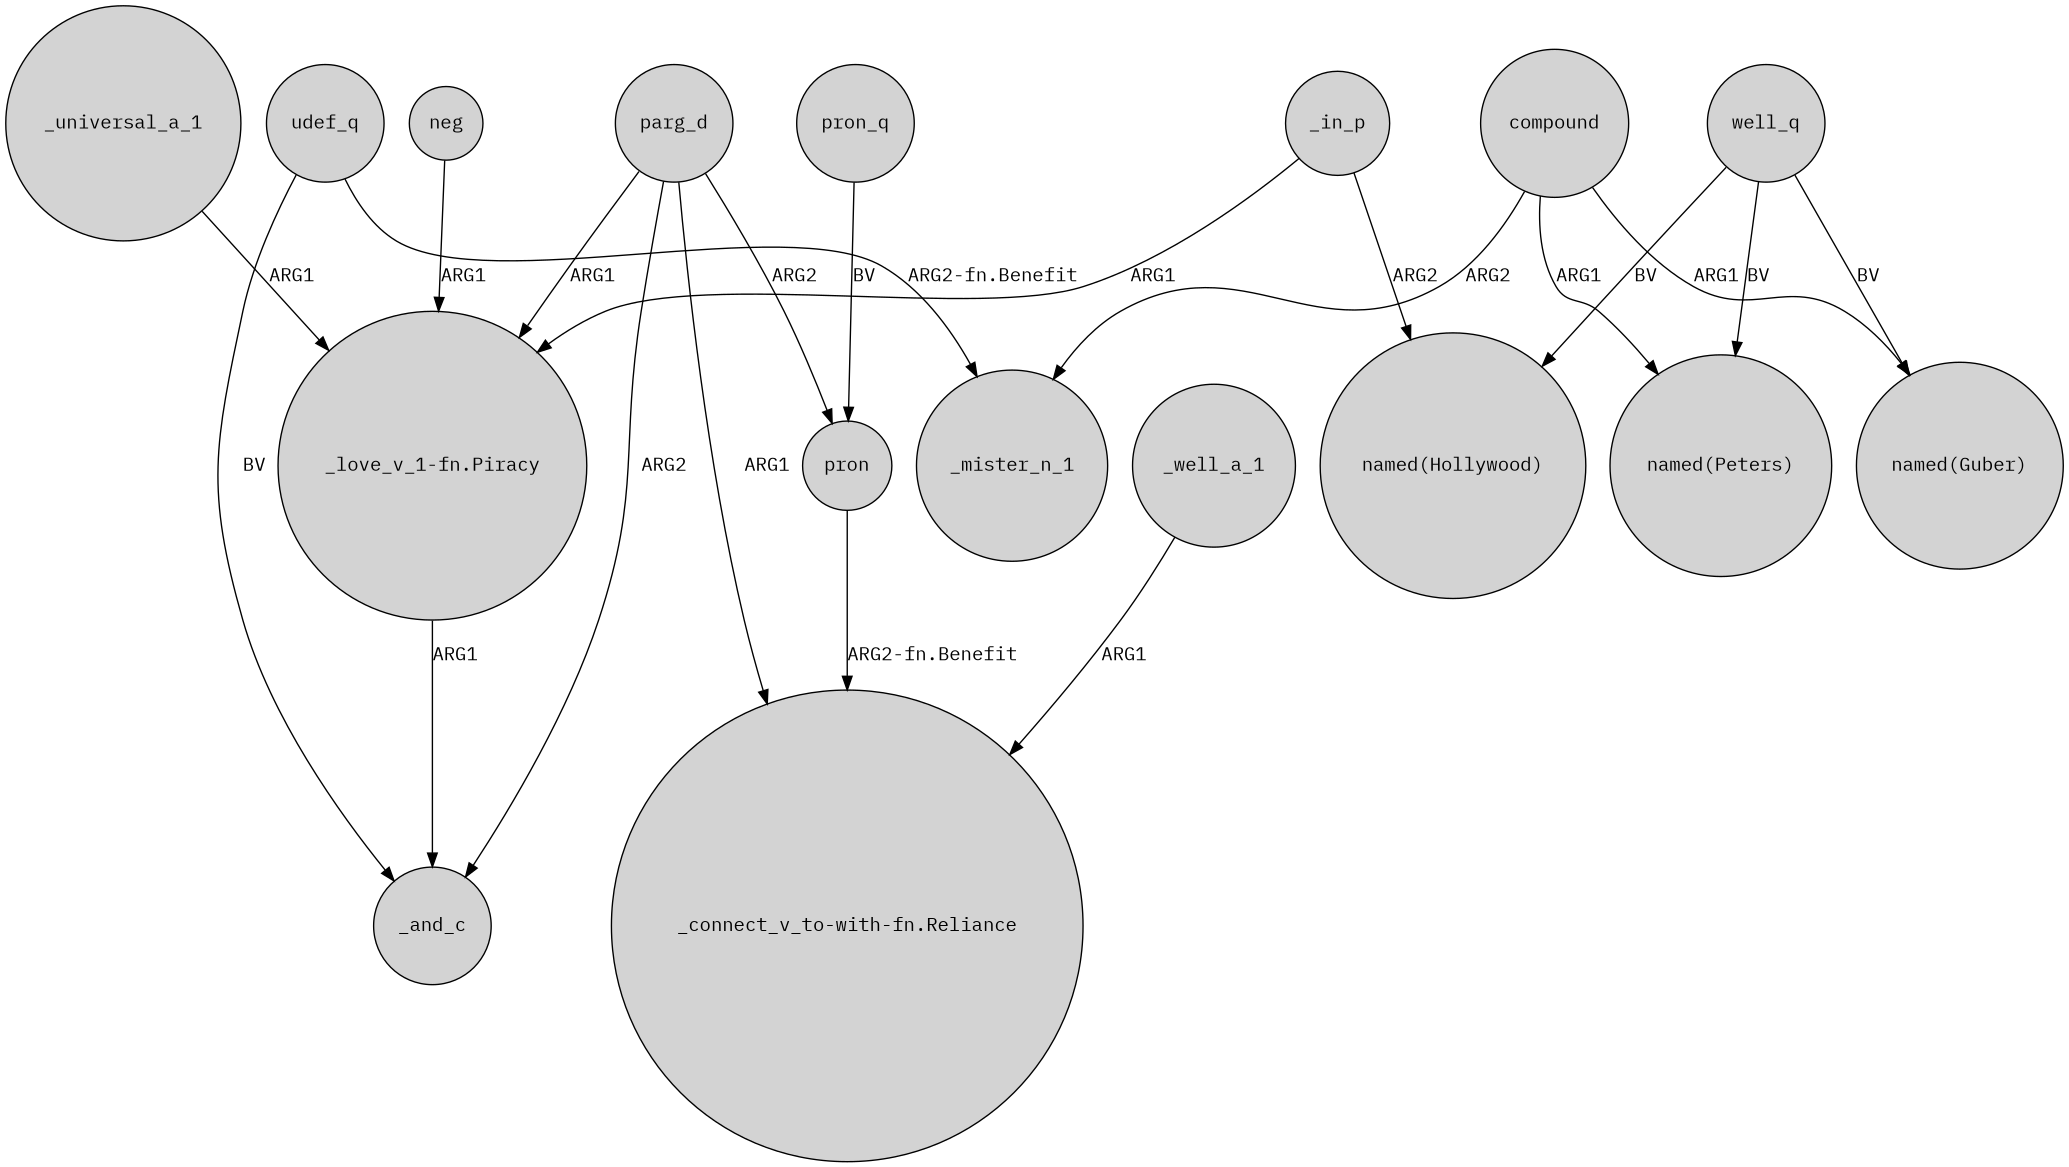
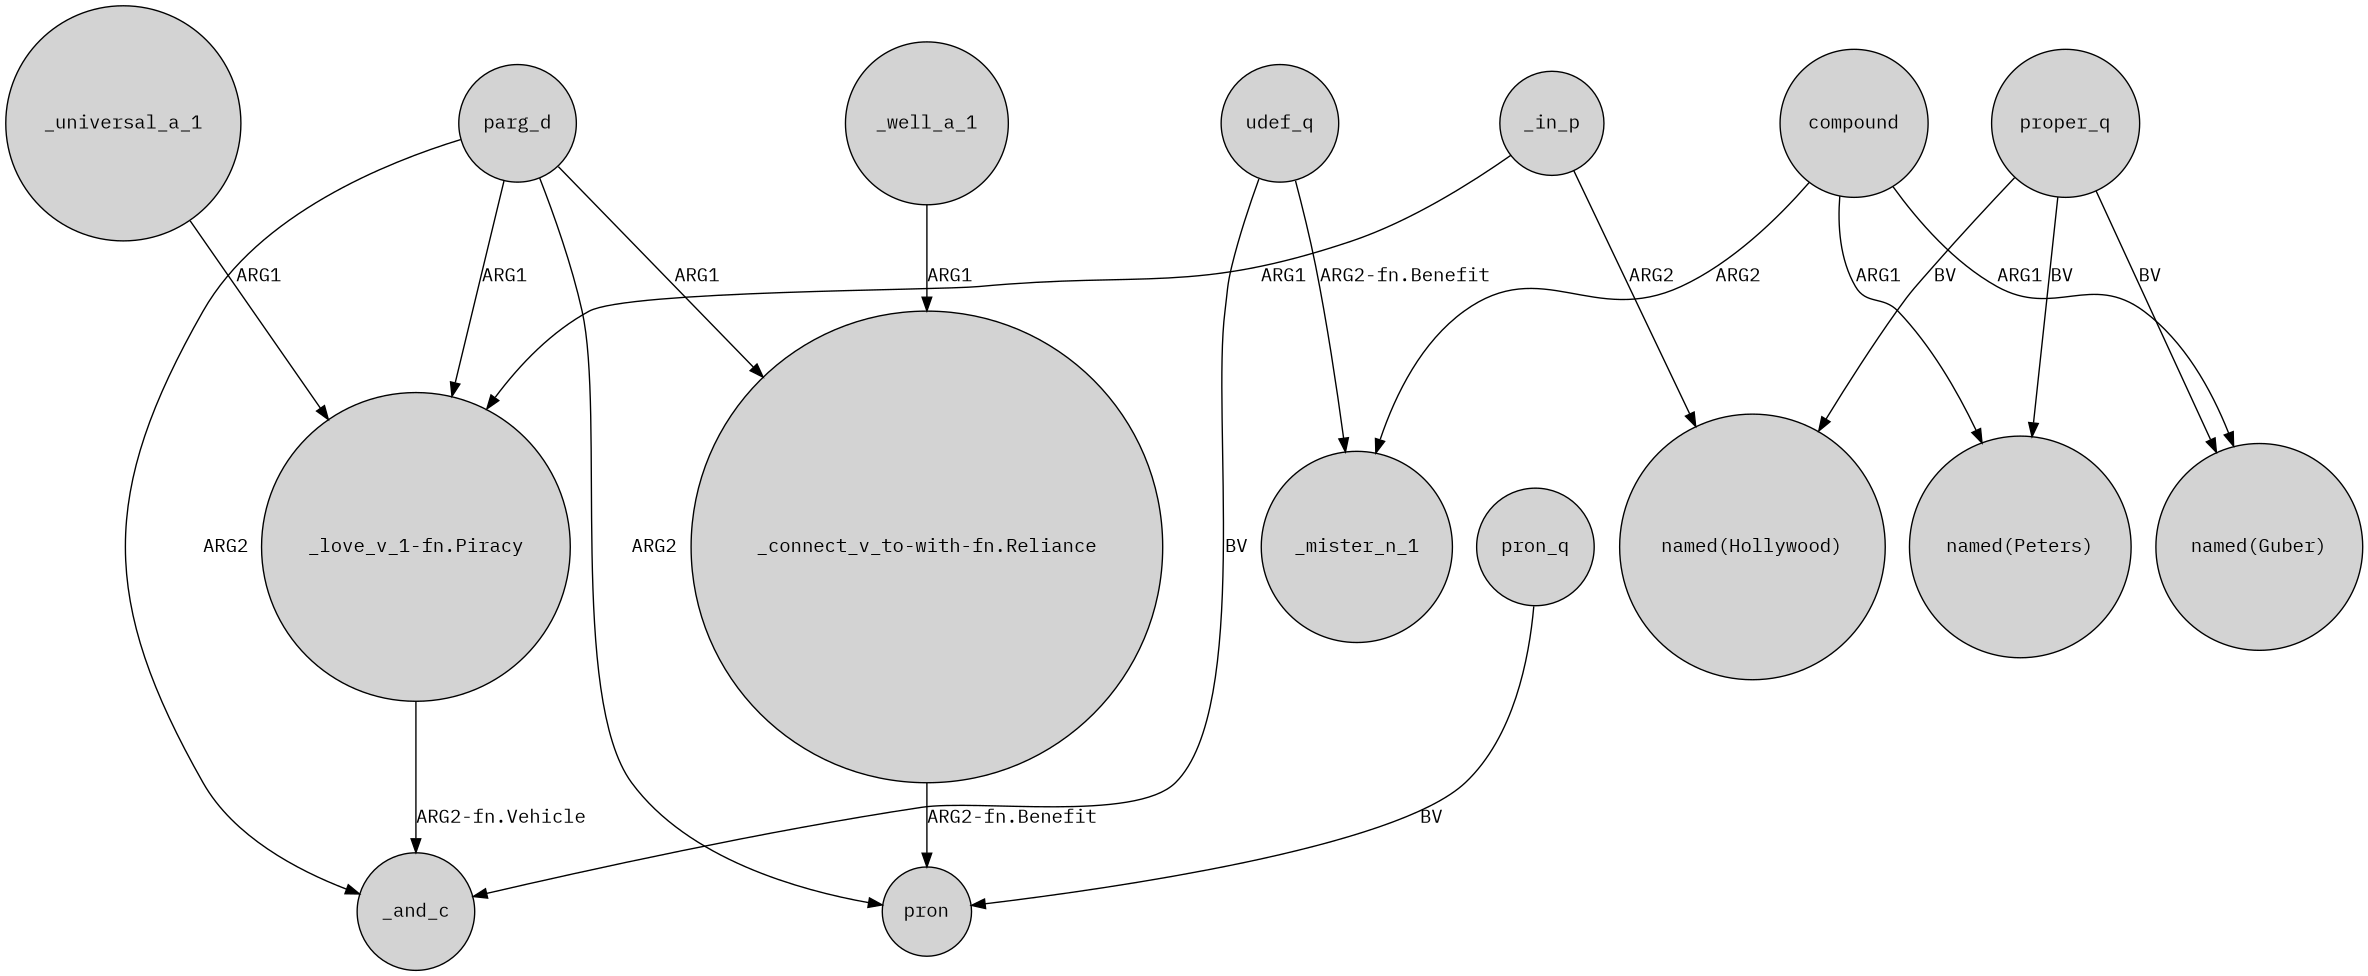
(446, 123) -> none
(1766, 123) -> (2066, 123)
(847, 593) -> (927, 818)
(456, 655) -> (501, 818)
